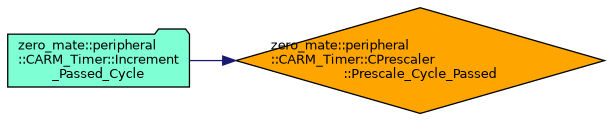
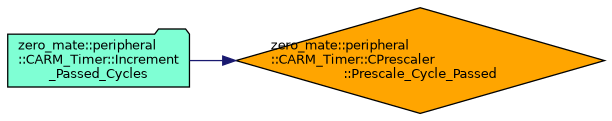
(99, 61) -> (99, 61)
